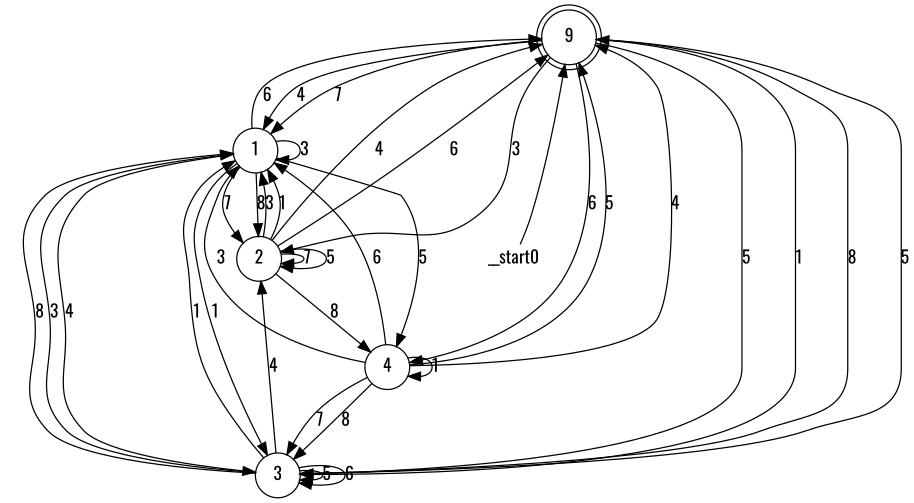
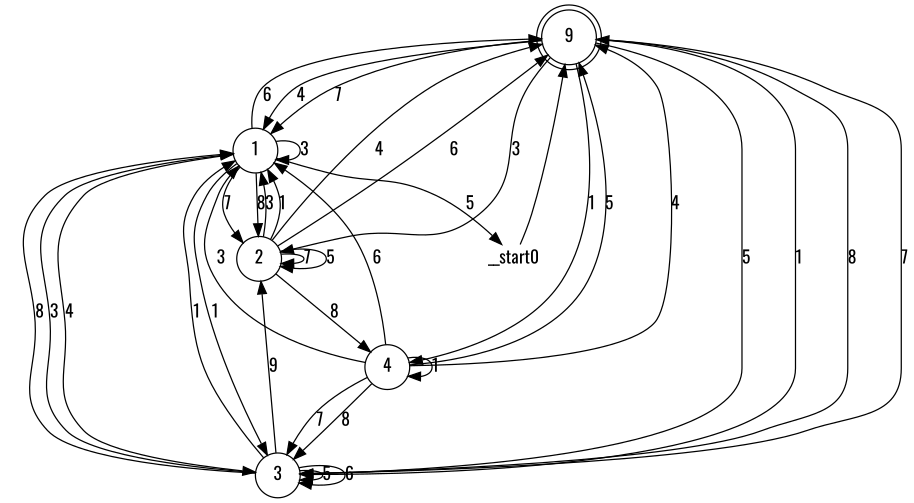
(405, 202) -> (391, 182)
(592, 205) -> (592, 205)
(905, 259) -> (905, 259)
(273, 367) -> (273, 367)
